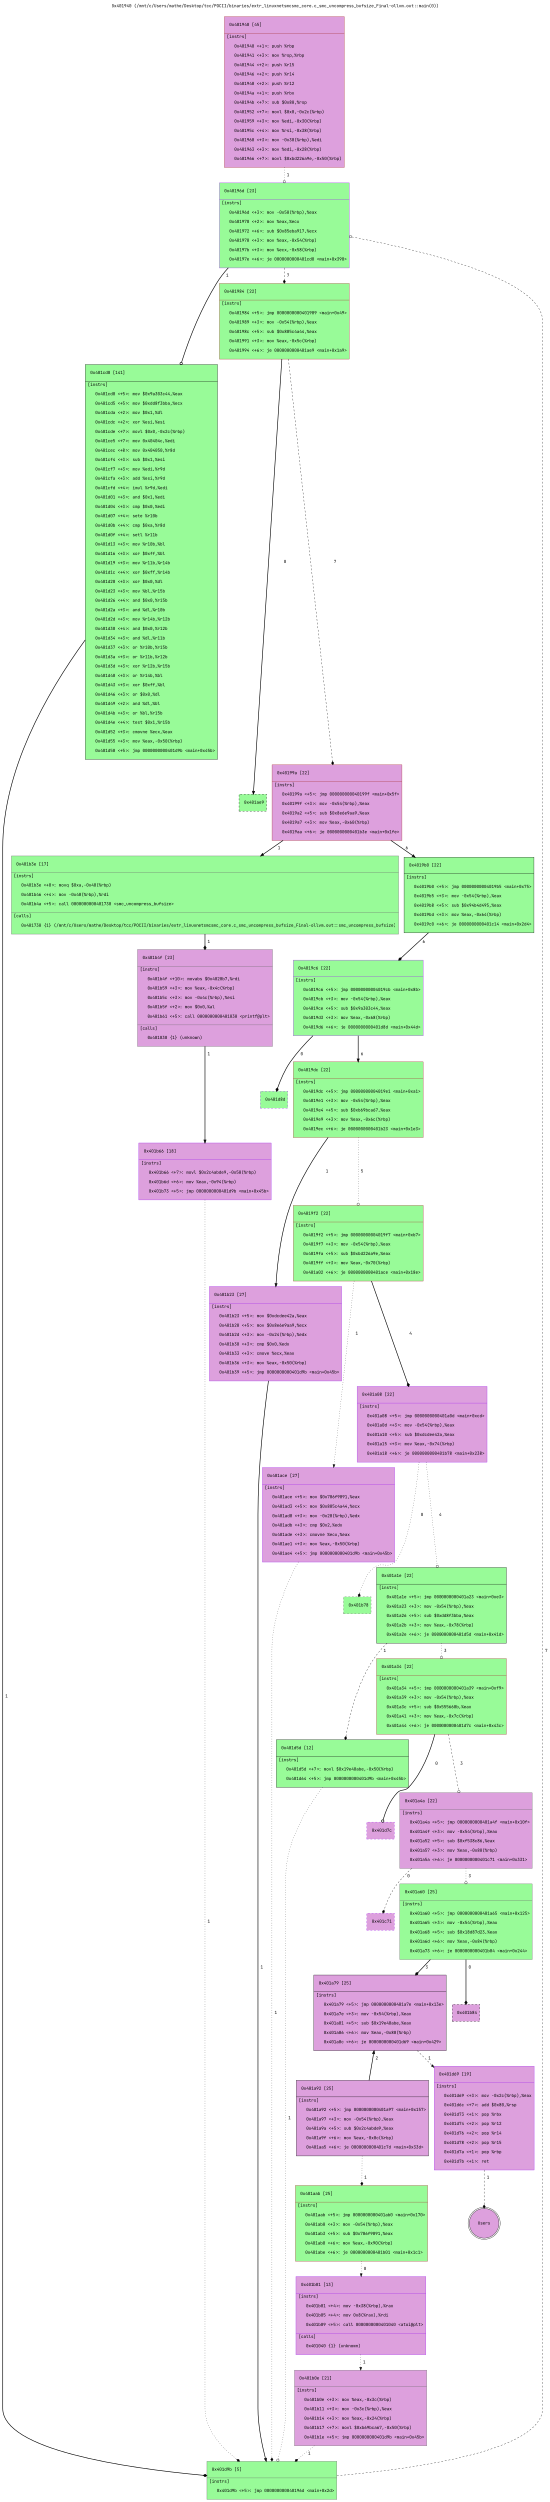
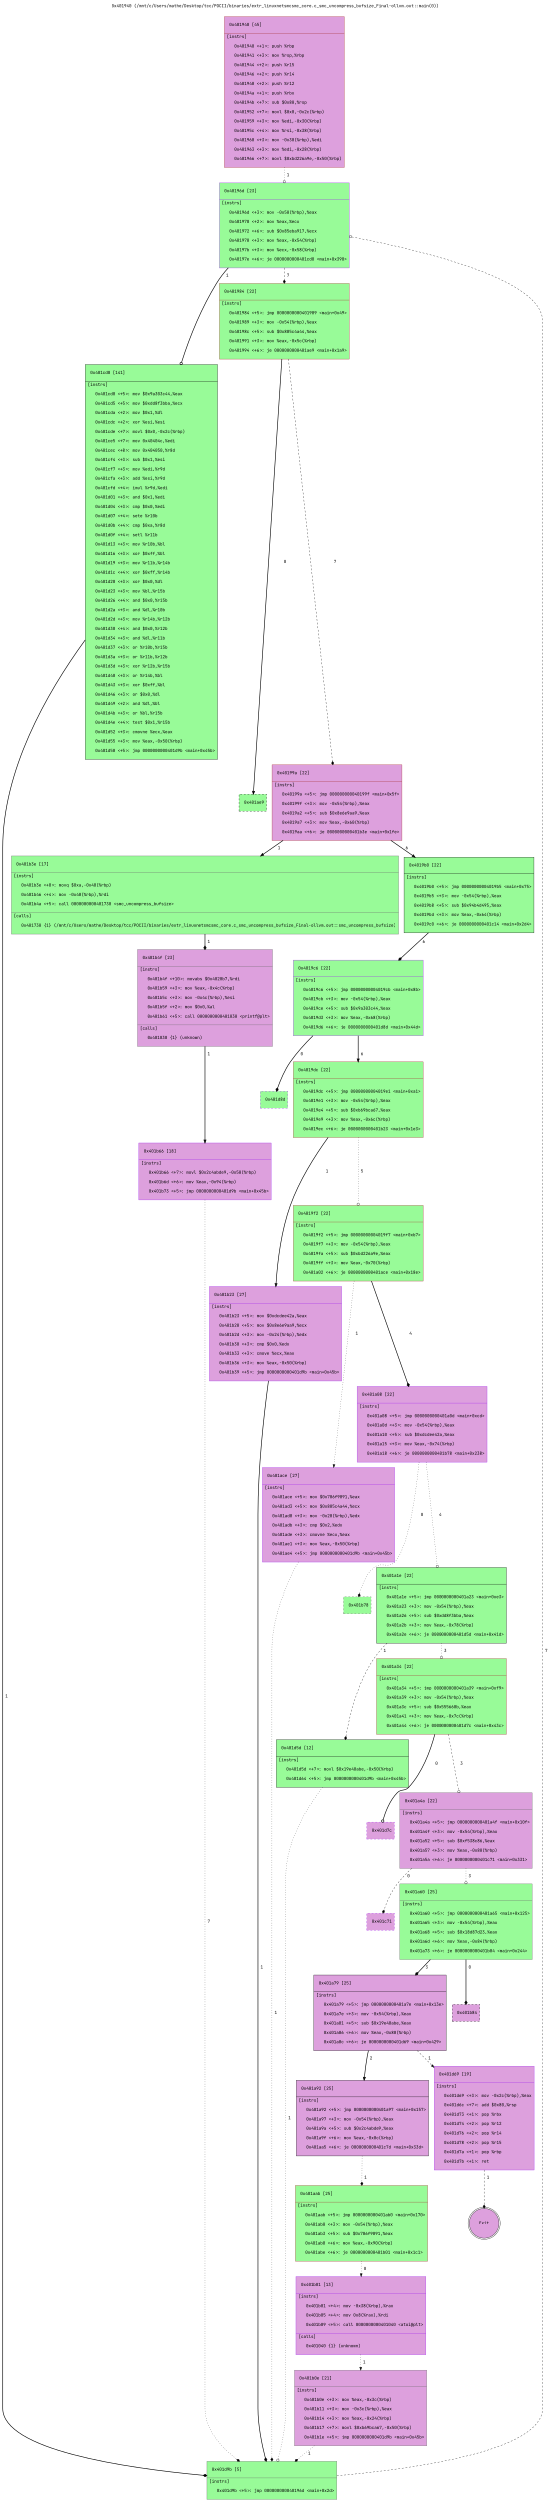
(258, 1920) -> (258, 1920)
(208, 1922) -> (208, 1922)
(371, 2067) -> (366, 2064)
(484, 2223) -> (484, 2223)
